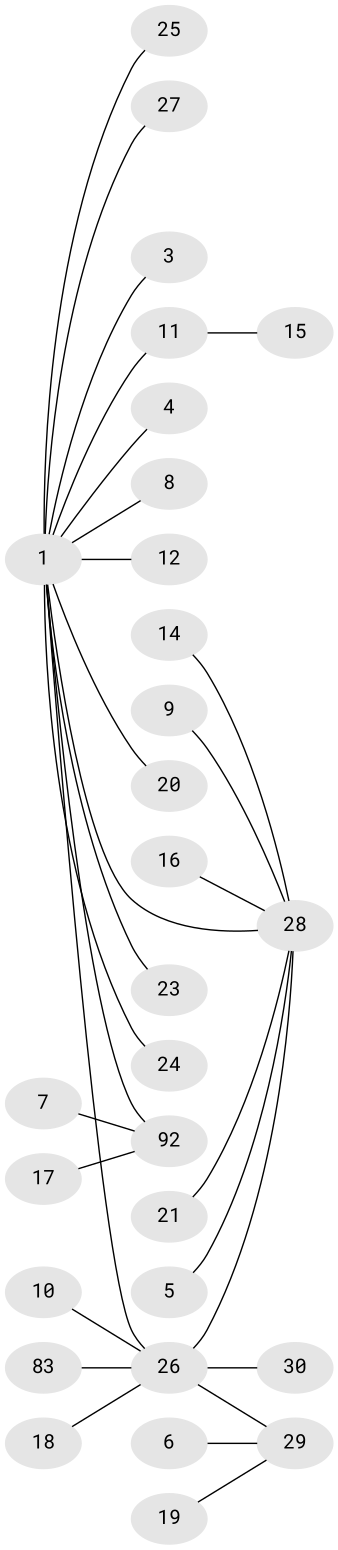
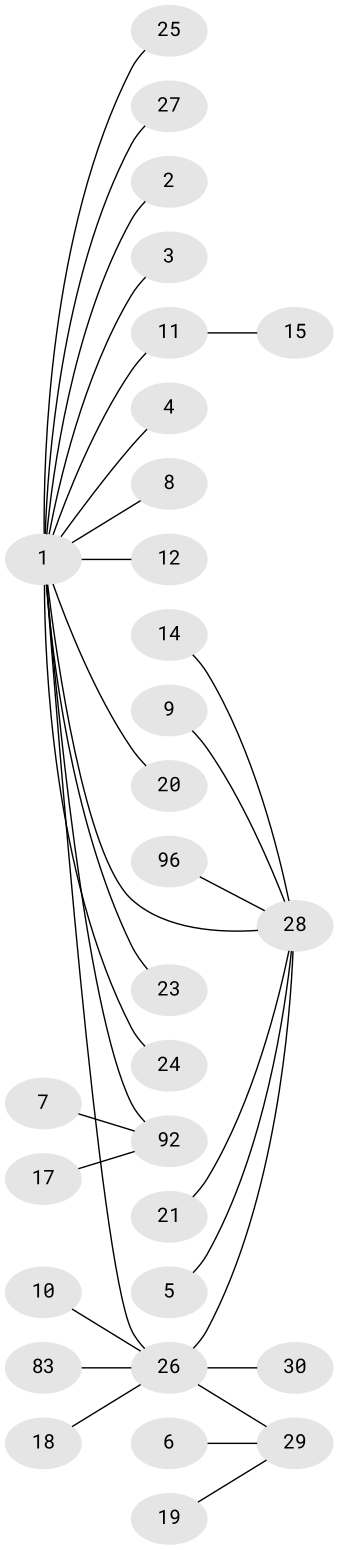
none -> (169, 182)
(169, 862) -> (169, 862)
